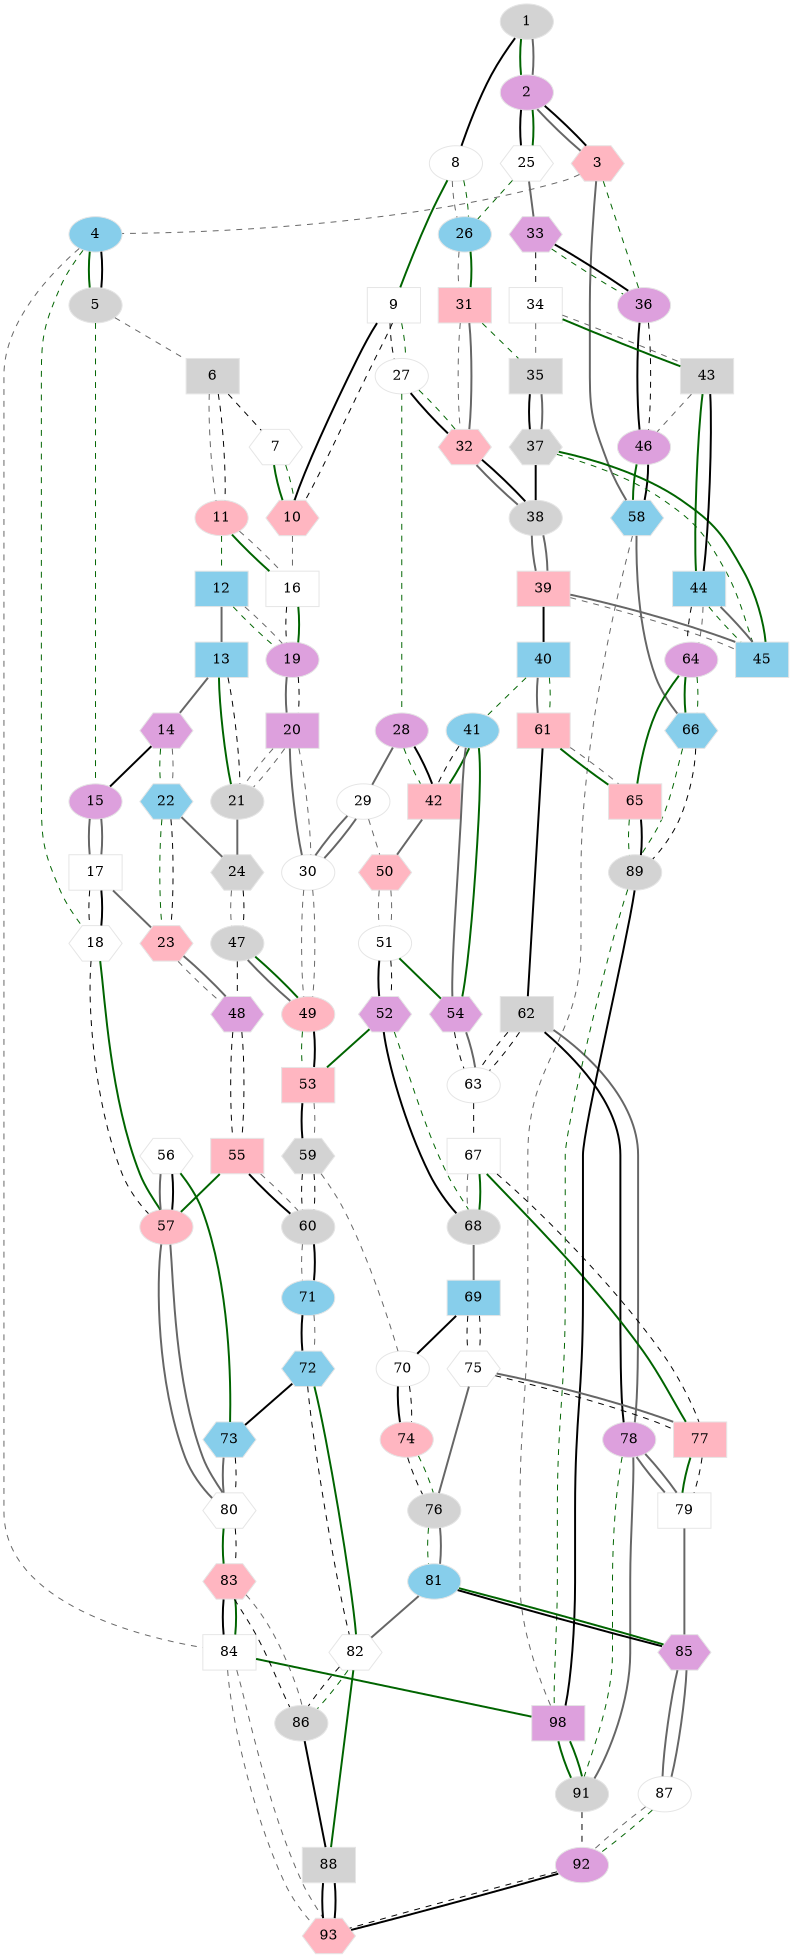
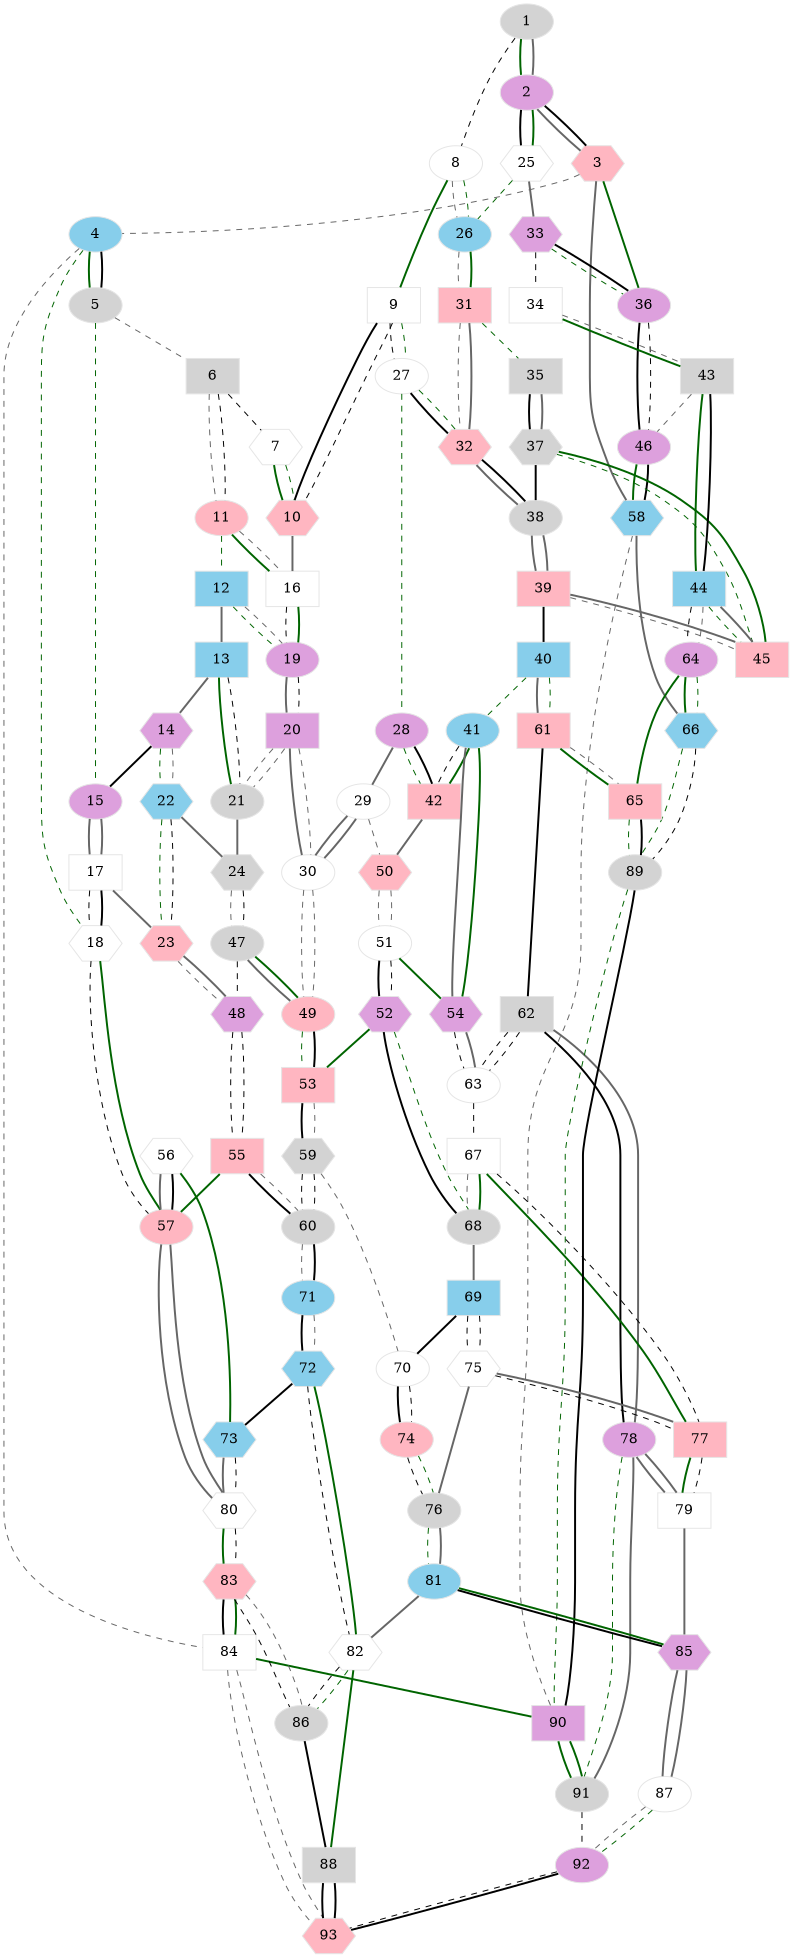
(484, 90) -> (484, 90)
(621, 235) -> (621, 235)
(536, 341) -> none
(292, 554) -> (292, 554)
(762, 660) -> (762, 660)
(558, 1723) -> (558, 1723)
